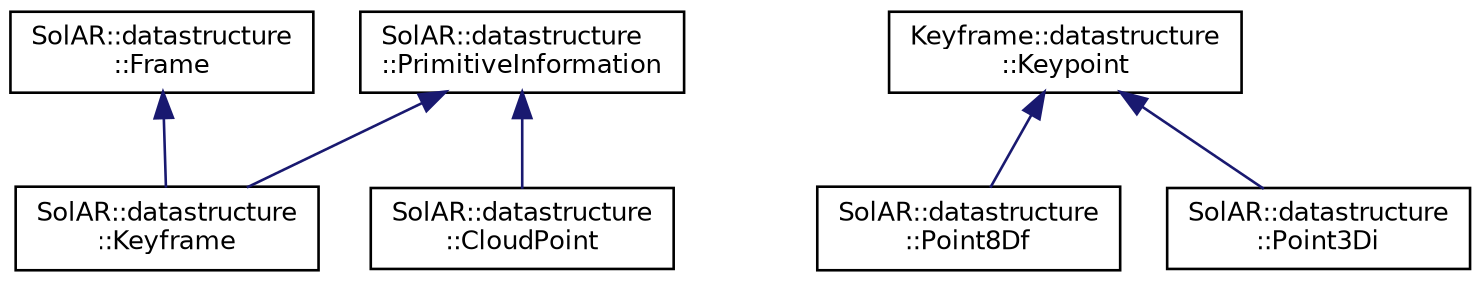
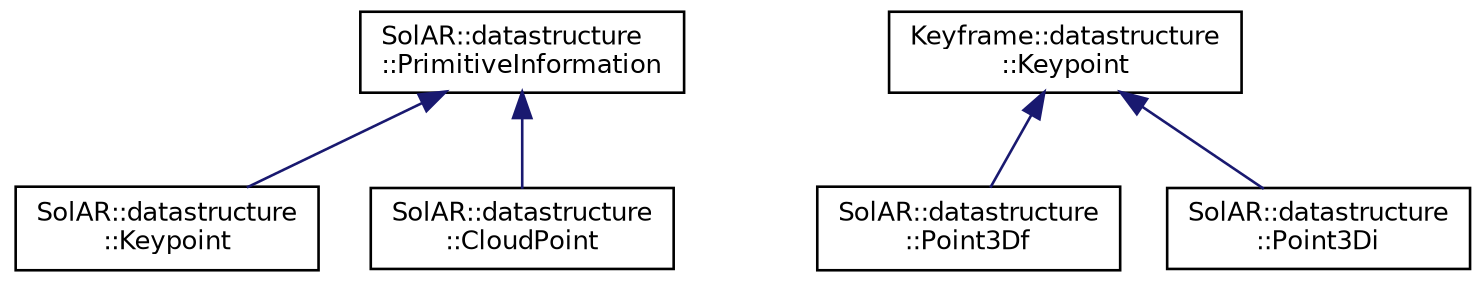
(162, 52) -> none
(167, 228) -> (167, 228)
(969, 228) -> (969, 228)
